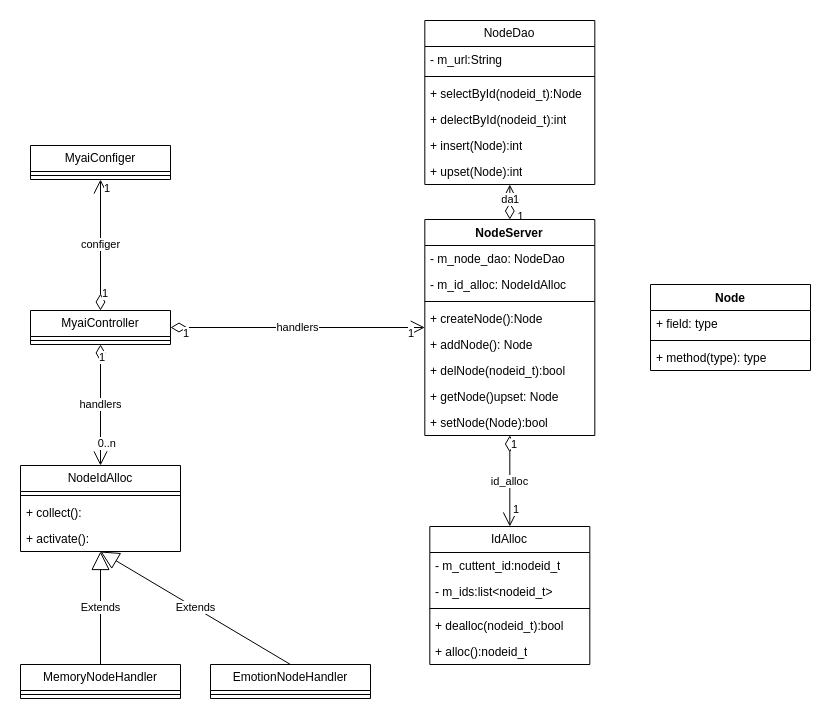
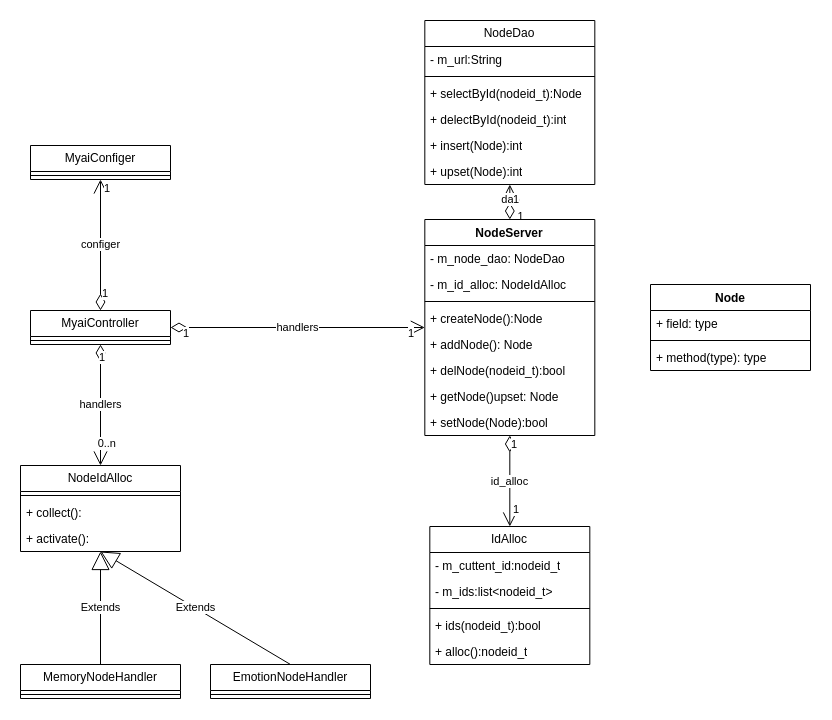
(507, 627) -> (495, 627)
